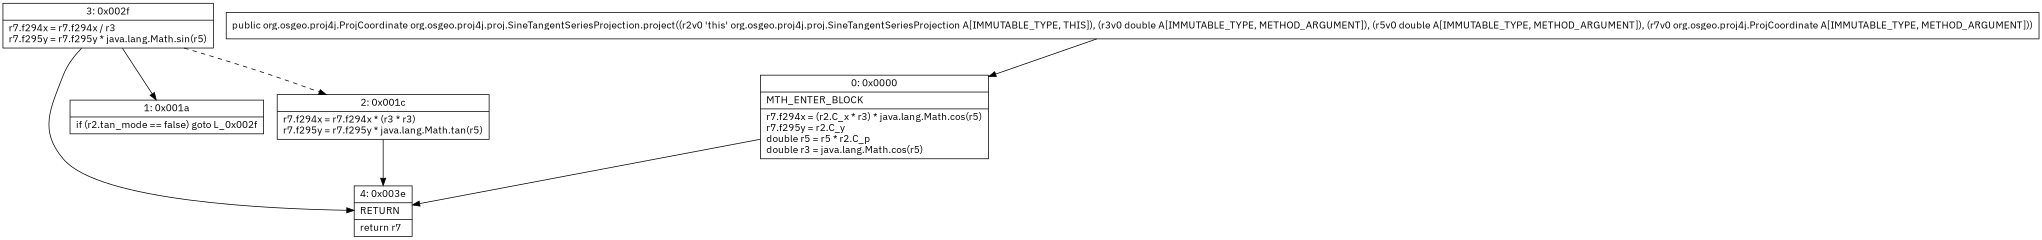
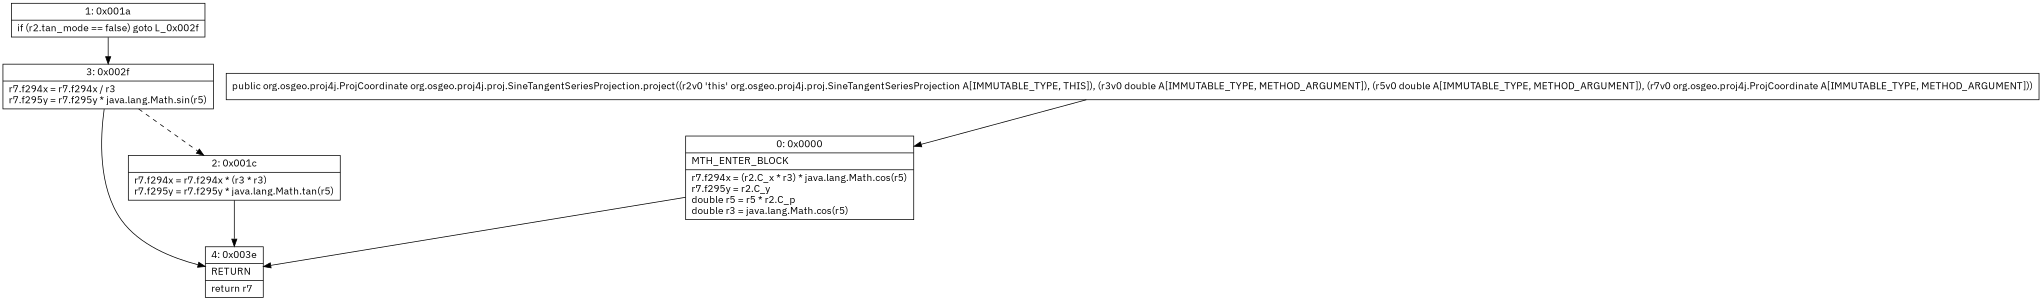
(137, 71) -> (108, 47)
